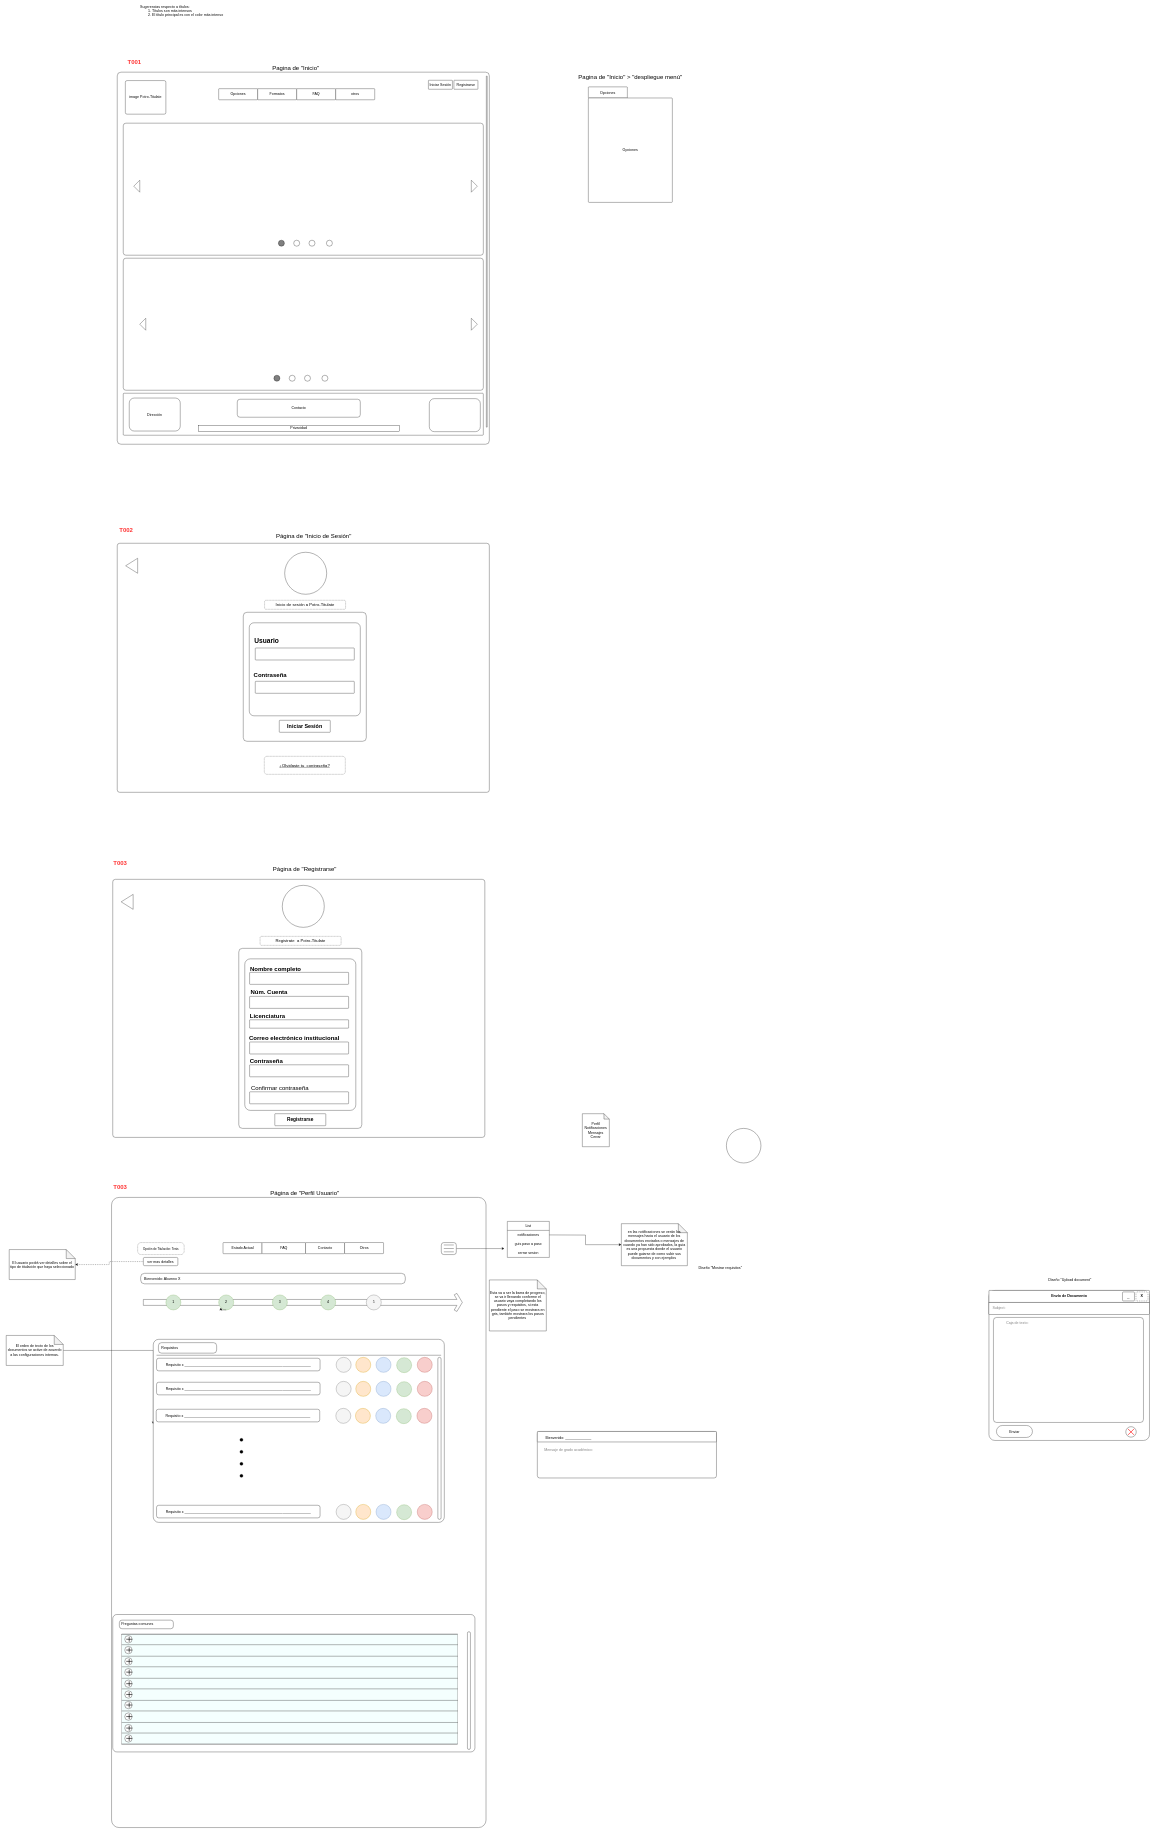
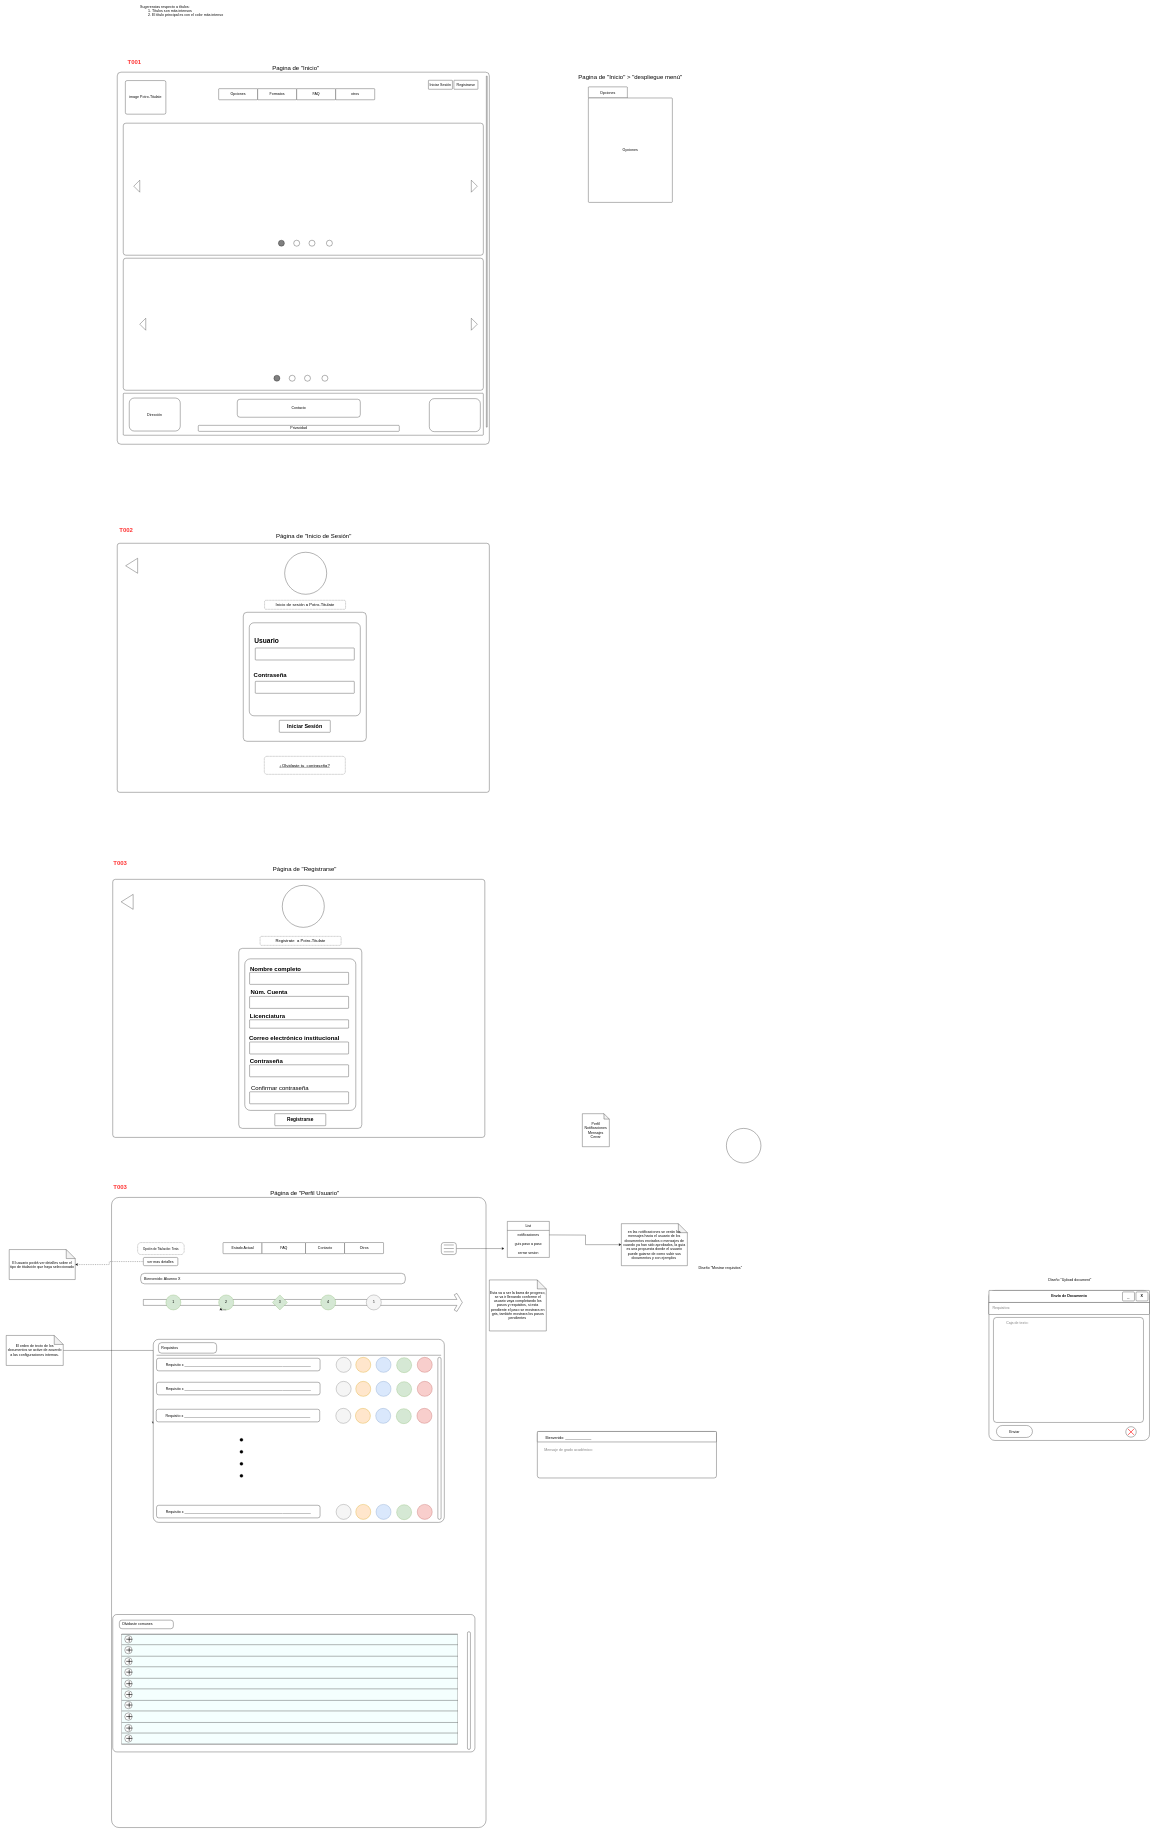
(299, 428) -> (299, 428)
(1142, 1296) -> (1142, 1296)
(280, 1302) -> (280, 1302)
(997, 1308) -> (999, 1308)
(137, 1624) -> (137, 1624)
